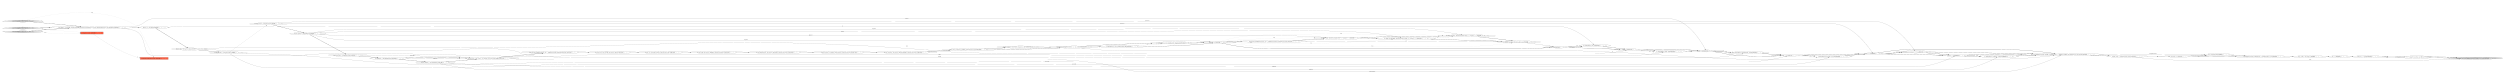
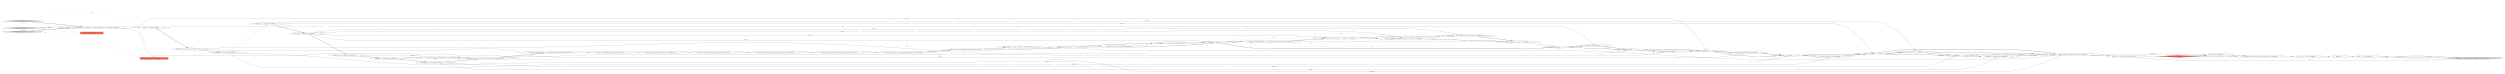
(2179, 56) -> (2179, 56)
